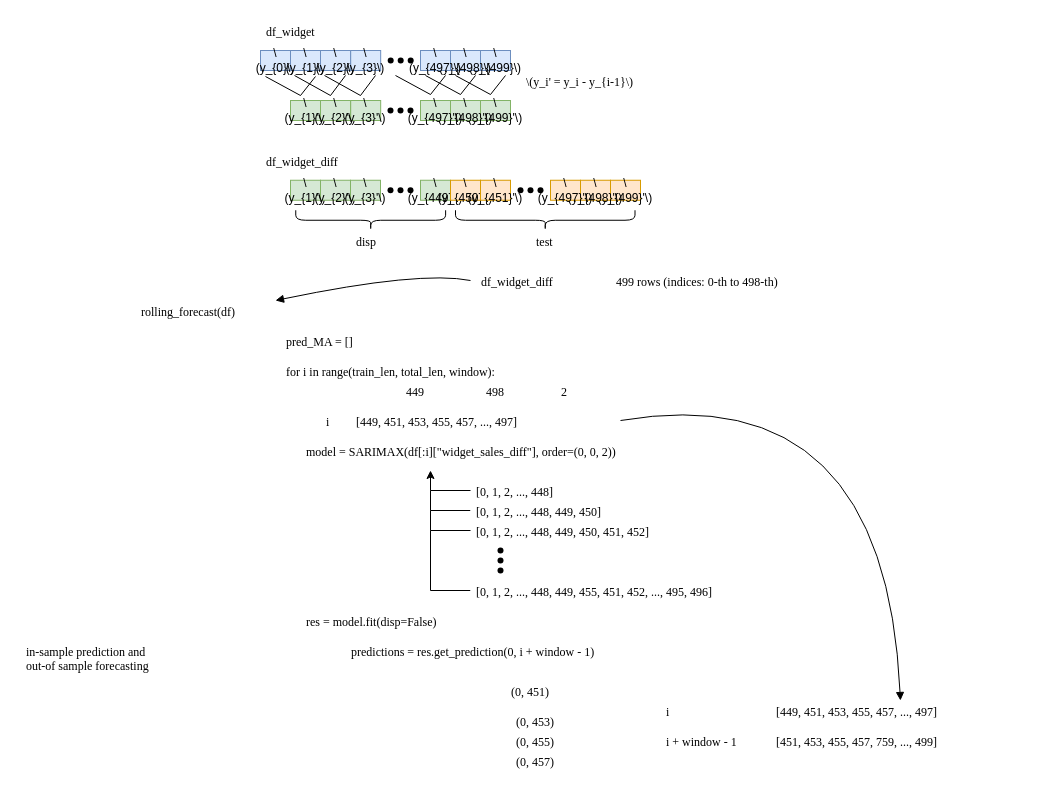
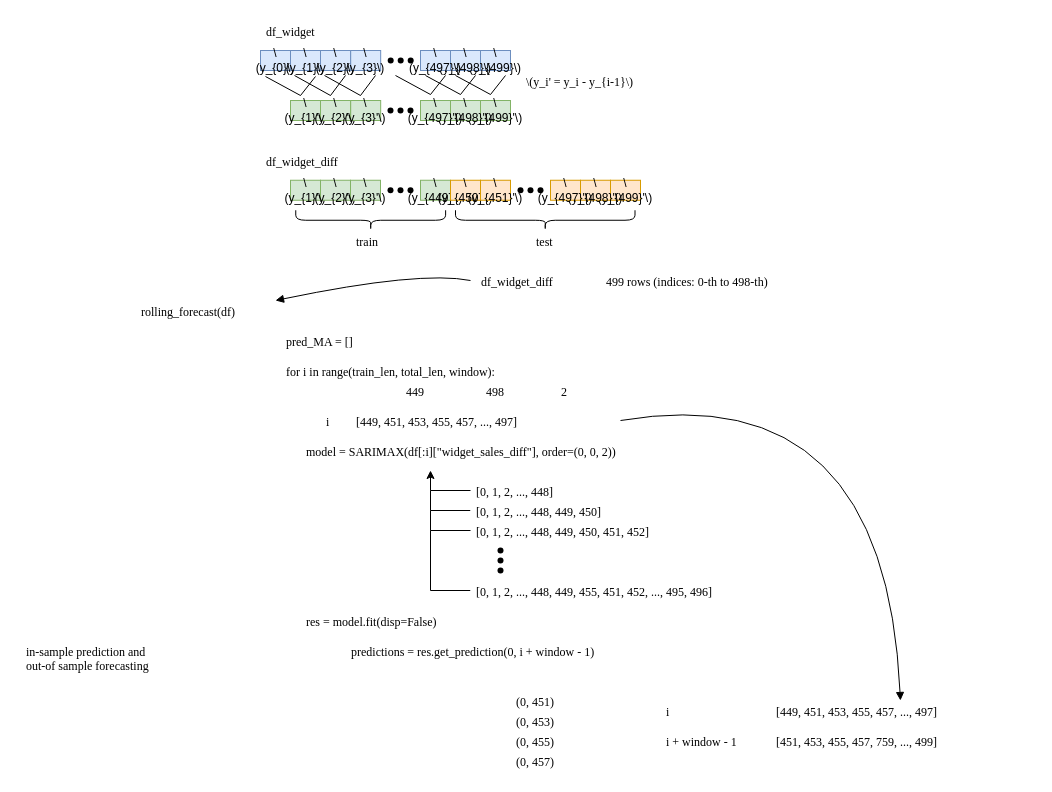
(368, 243) -> (372, 243)
(740, 281) -> (730, 281)
(555, 691) -> (560, 701)
